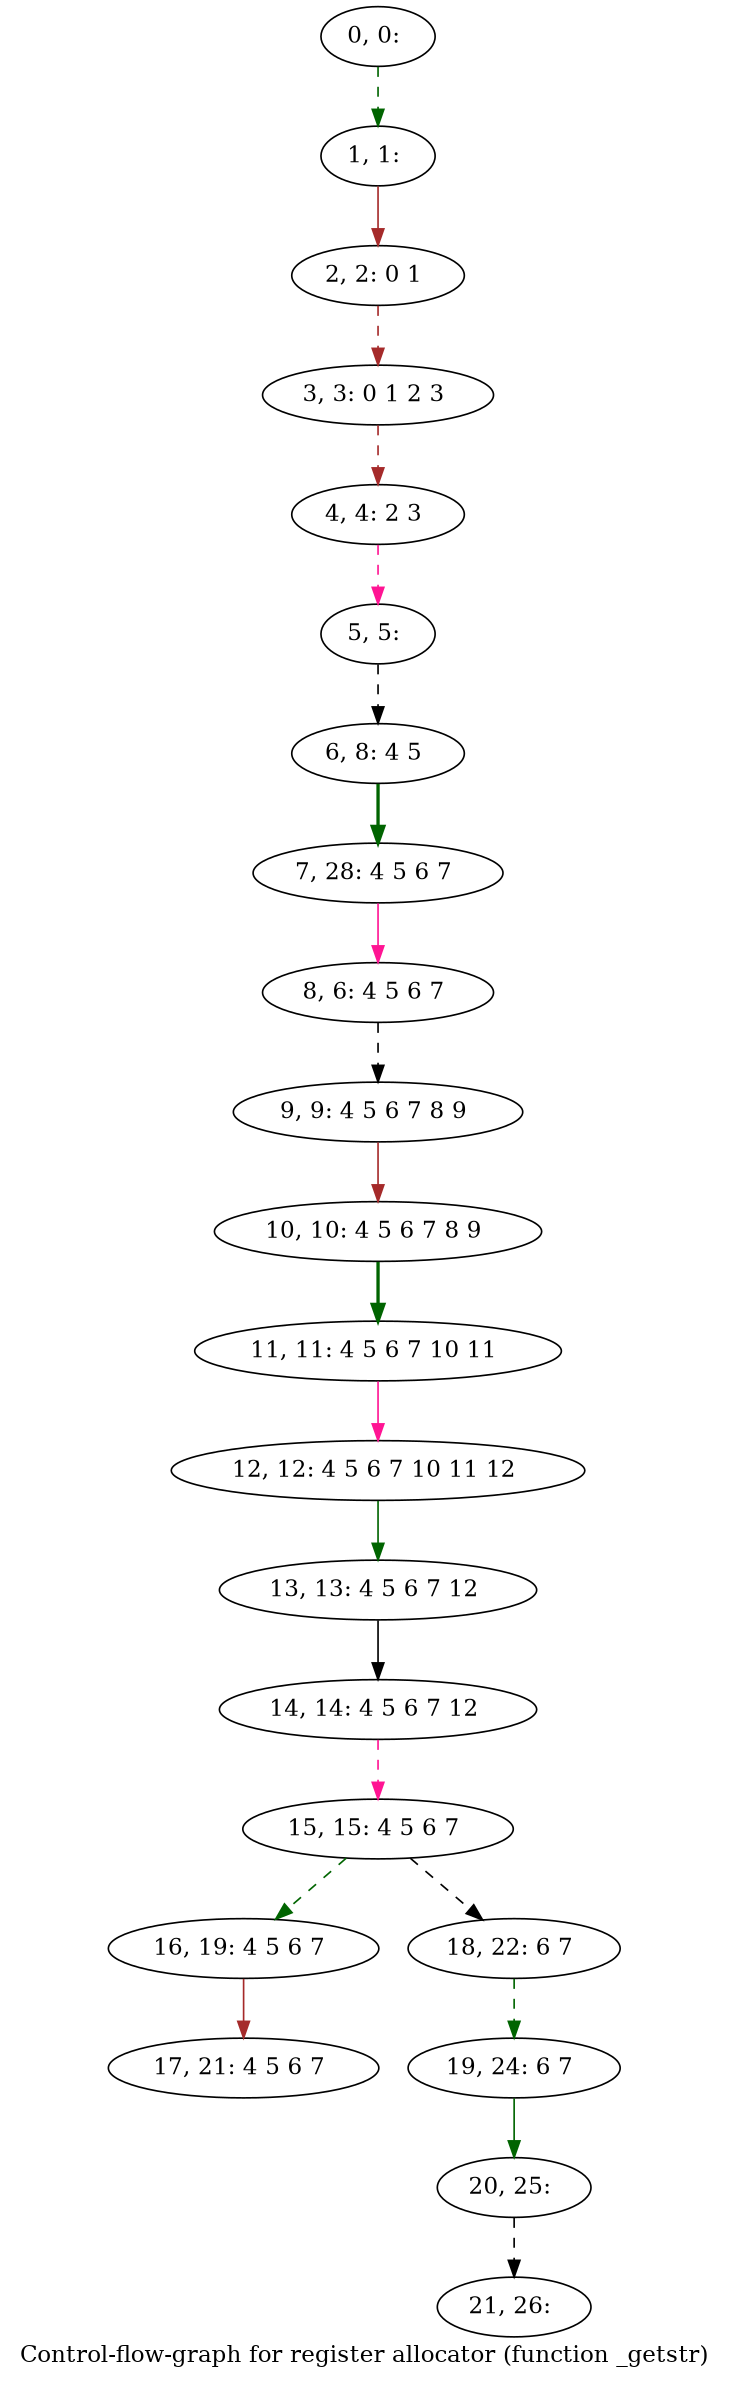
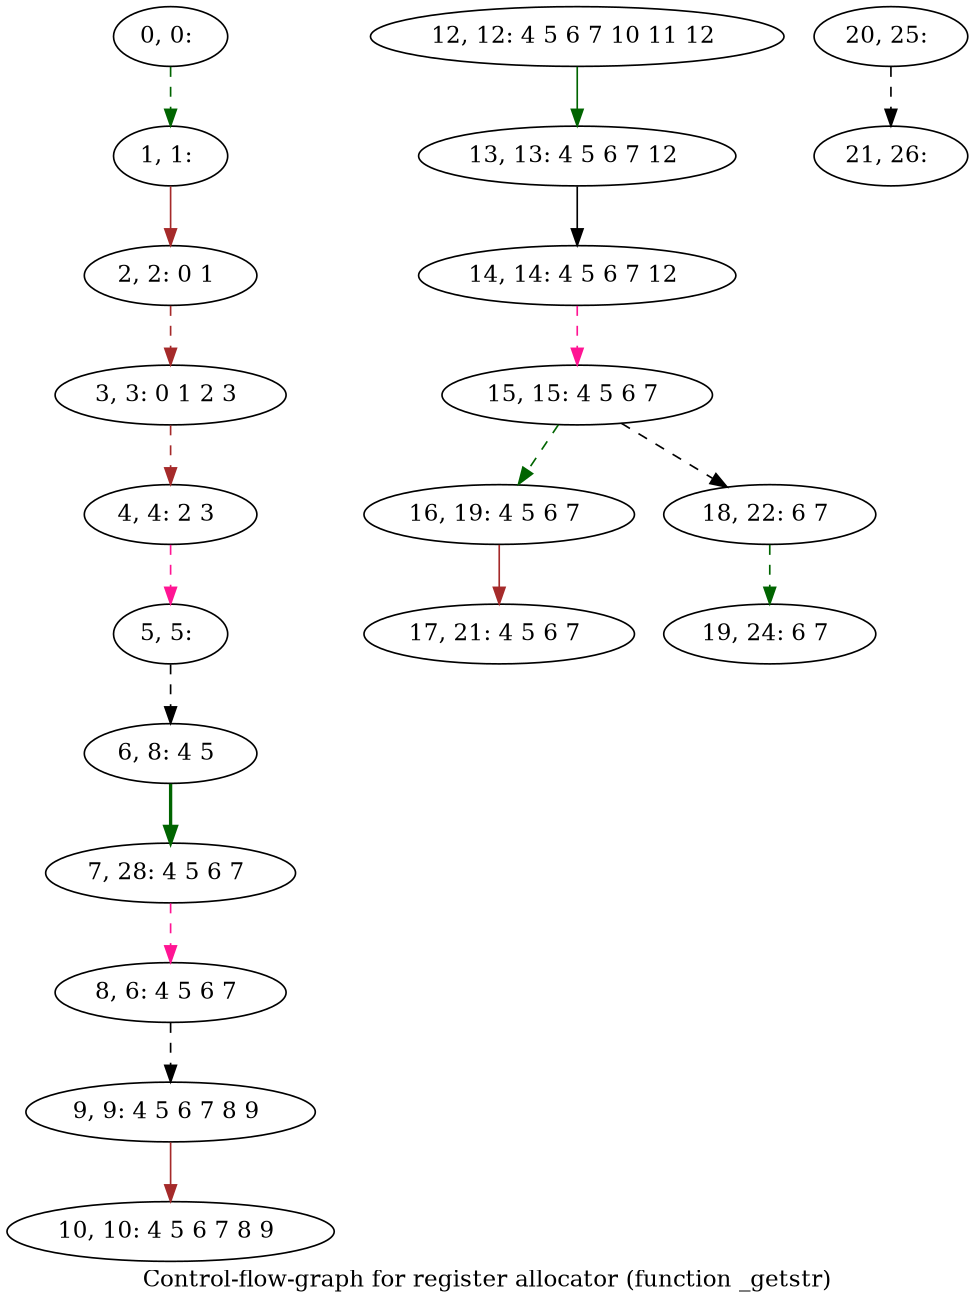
(378, 925) -> (171, 925)
(378, 1351) -> none
(514, 2120) -> none
